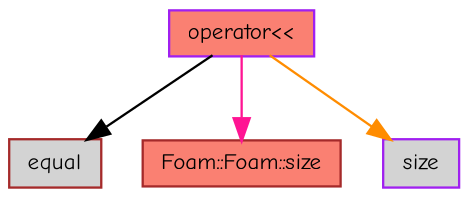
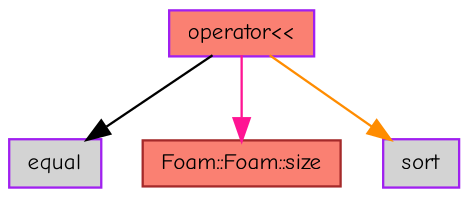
(55, 163) -> (55, 163)
(421, 163) -> (421, 163)
